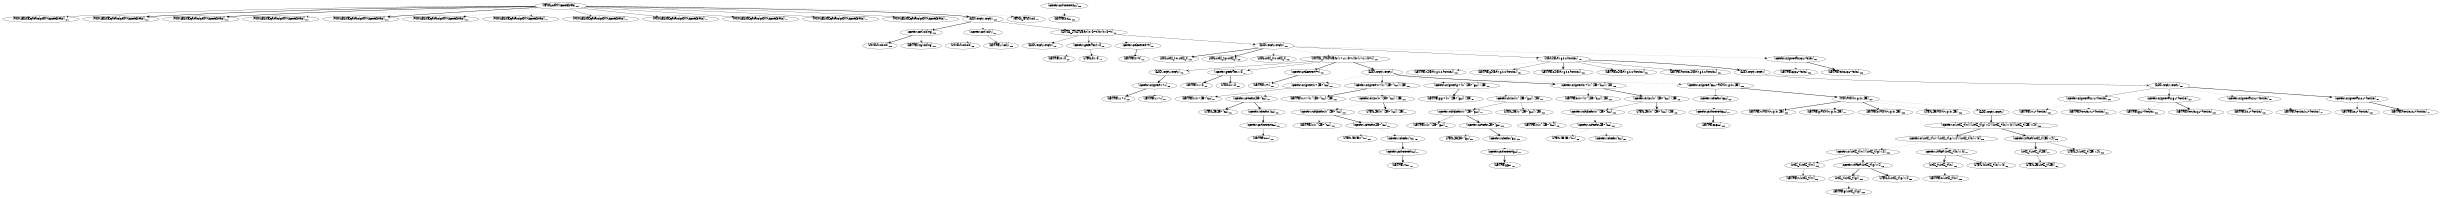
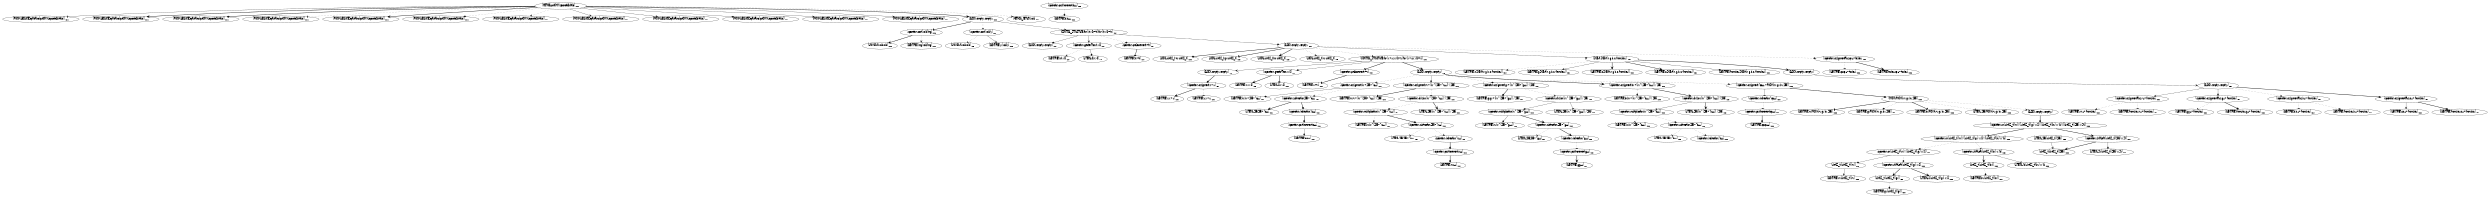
none -> (1274, 59)
(1594, 66) -> (1643, 66)
(2039, 158) -> (2052, 145)
